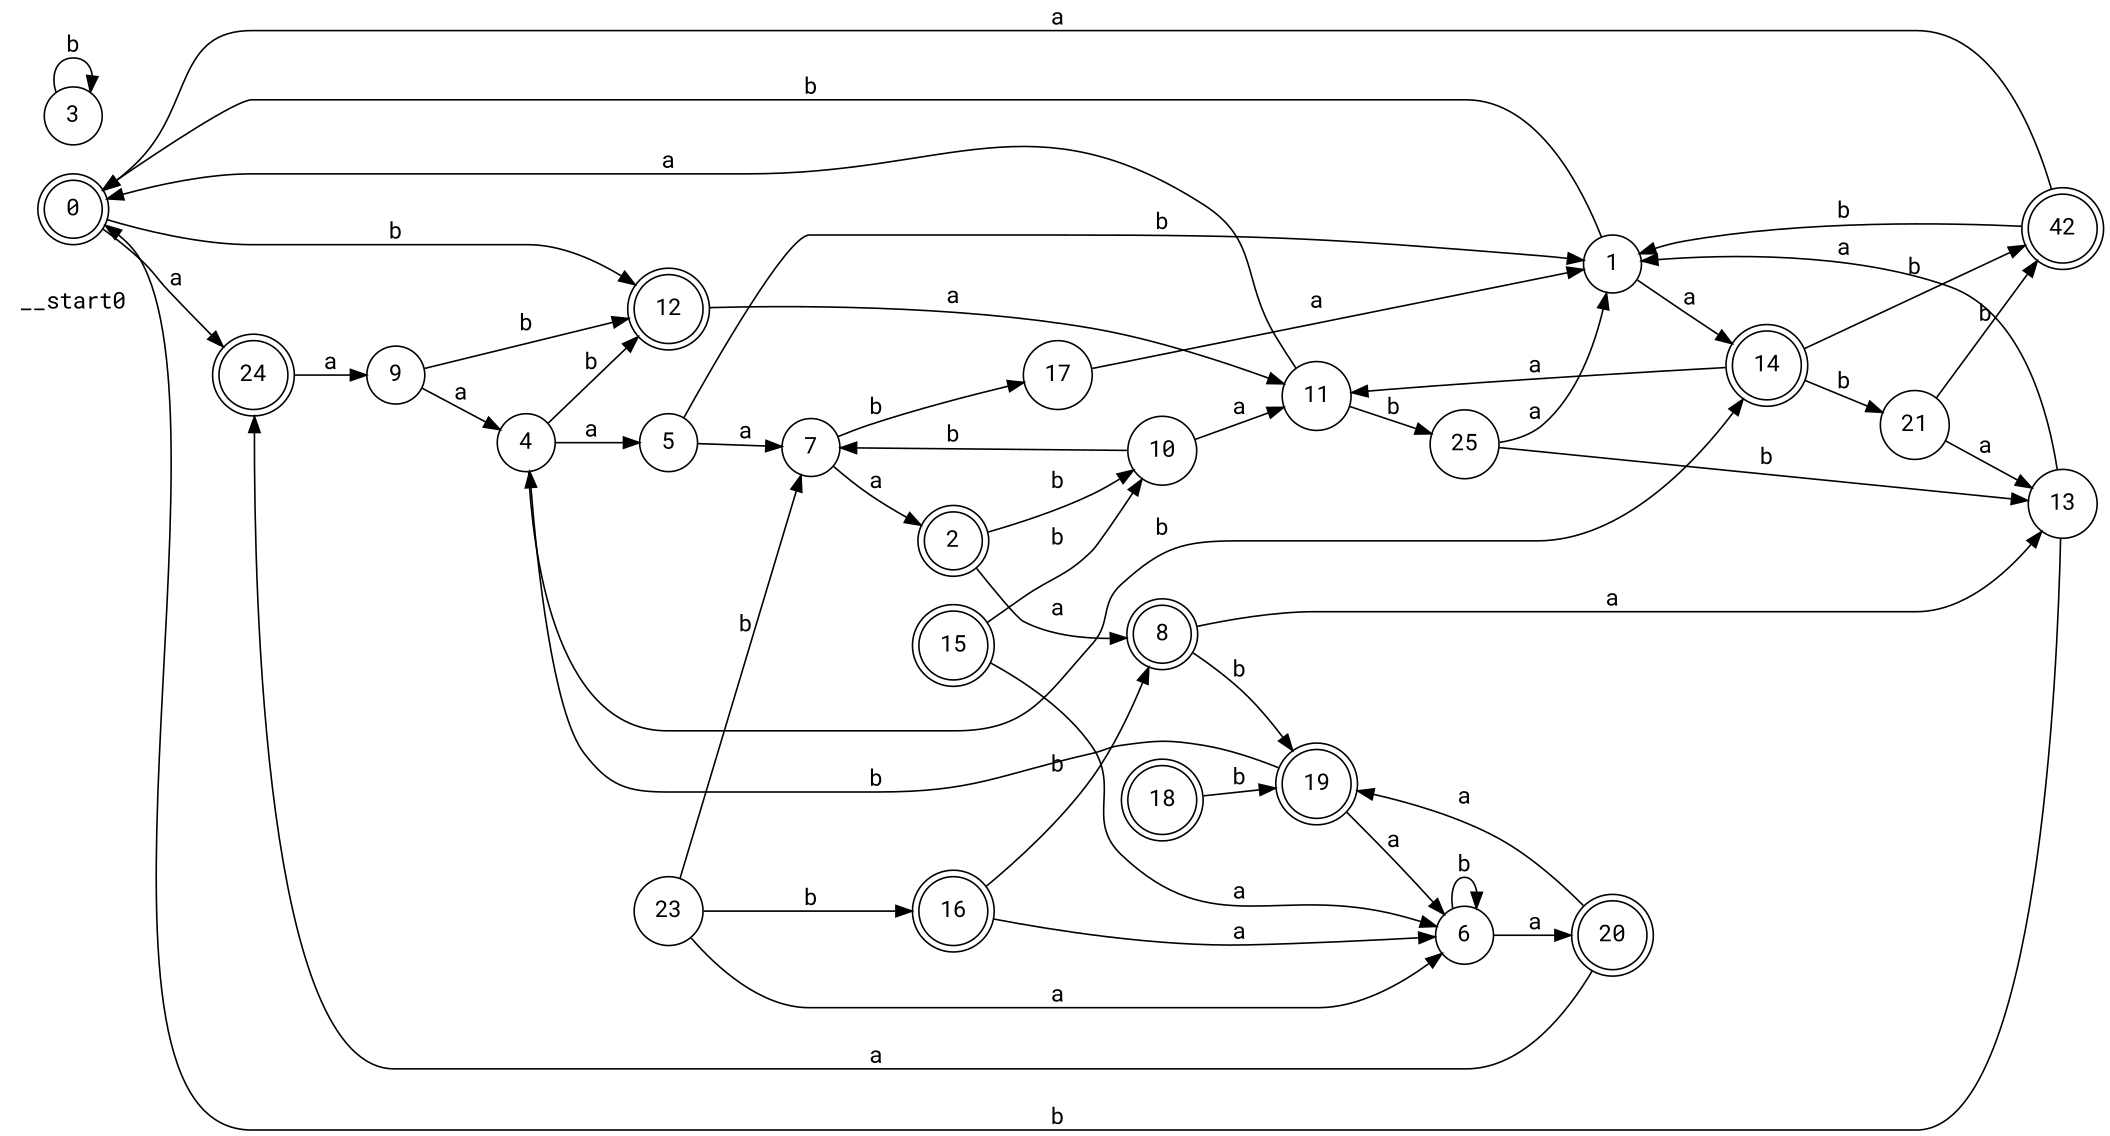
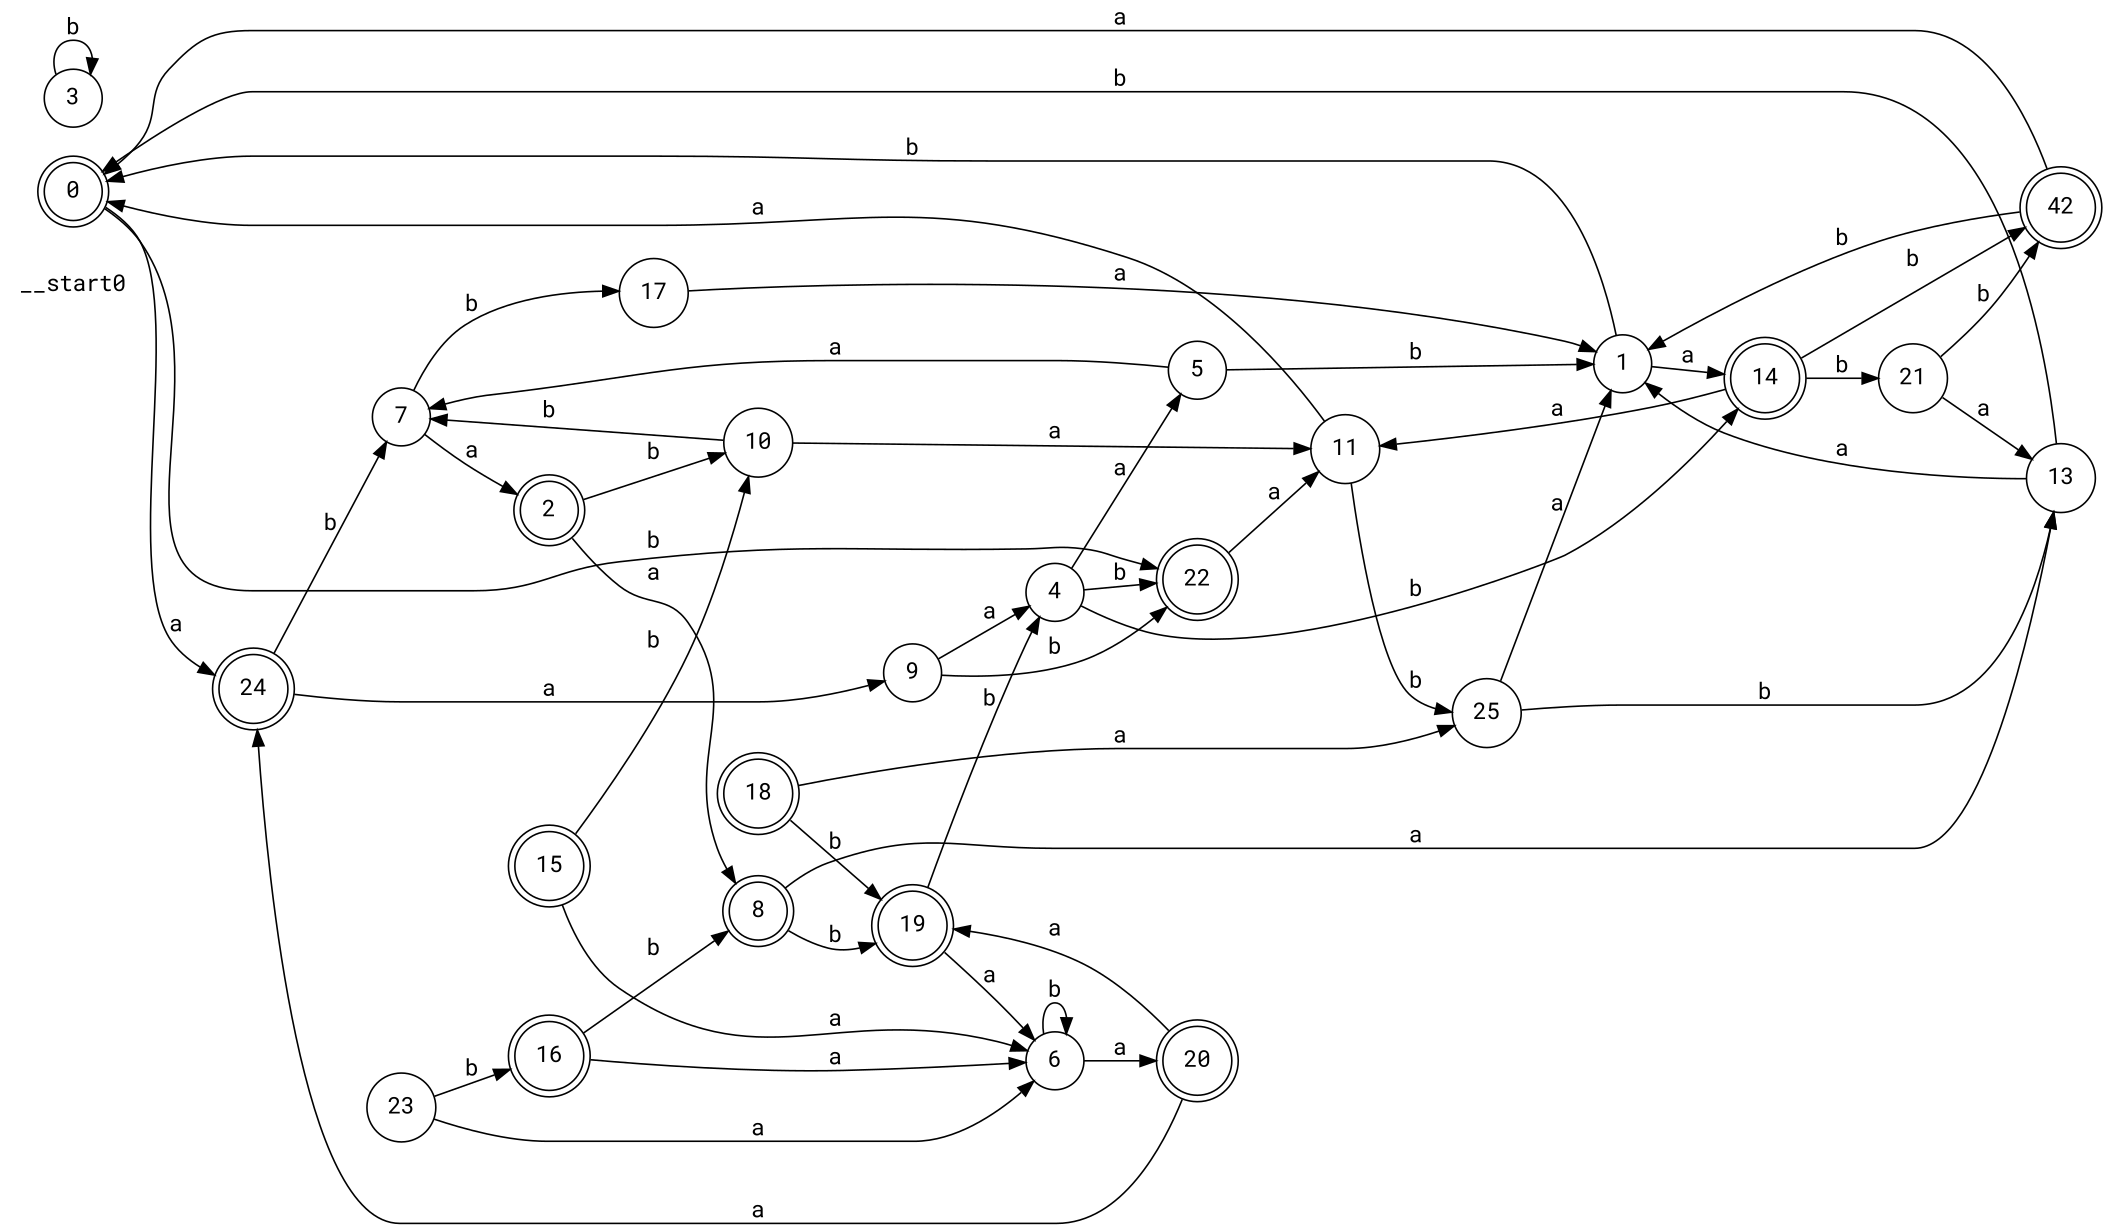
(669, 309) -> (1197, 580)
(738, 685) -> (326, 555)
none -> (1119, 749)
